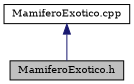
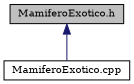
(67, 47) -> (67, 47)
